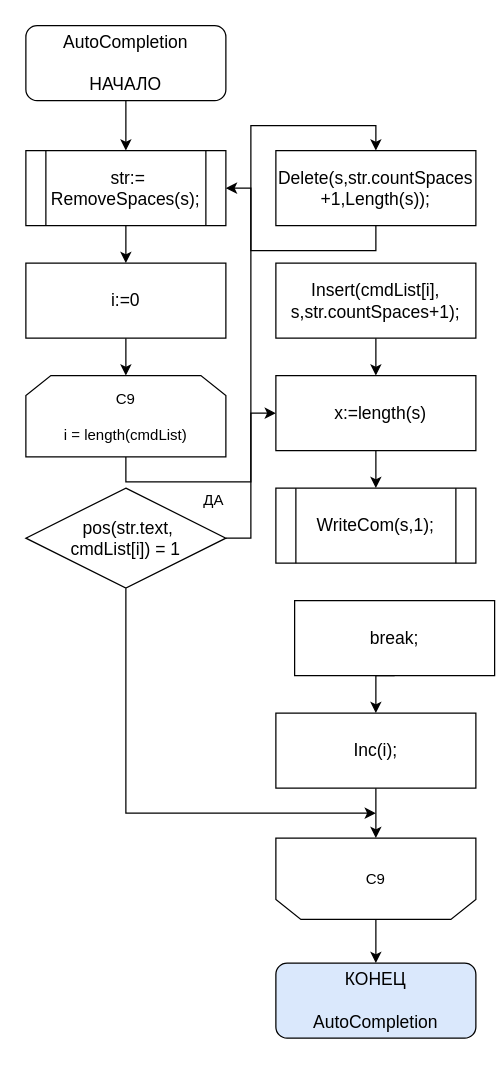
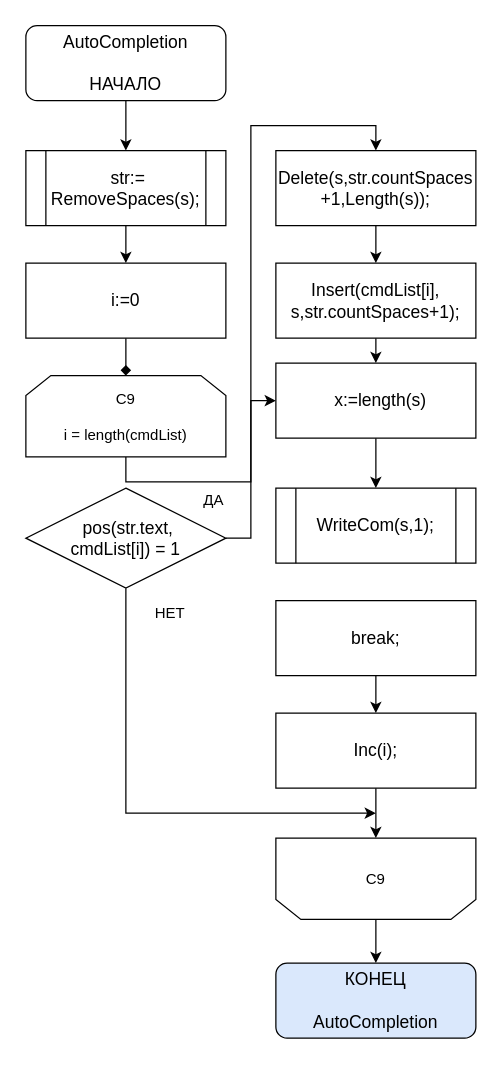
(316, 251) -> (376, 251)
(126, 366) -> (126, 365)
(376, 413) -> (376, 401)
none -> (169, 613)
(394, 638) -> (376, 638)
